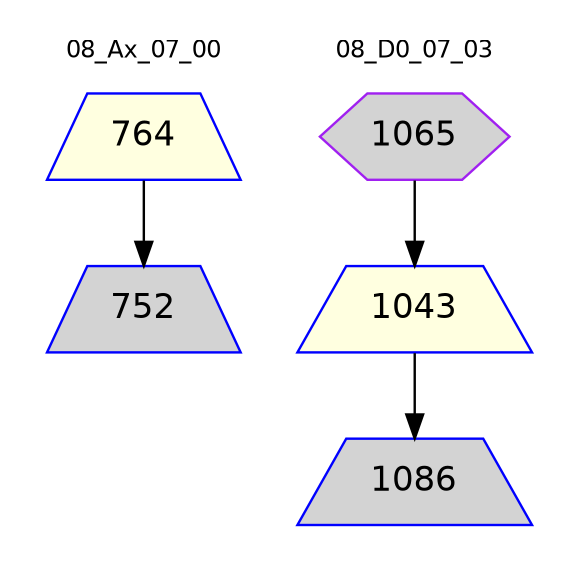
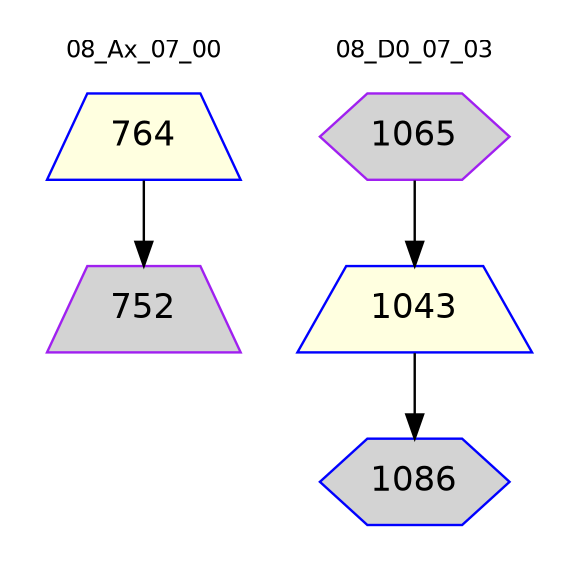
(144, 309) -> (144, 309)
(415, 482) -> (415, 482)
